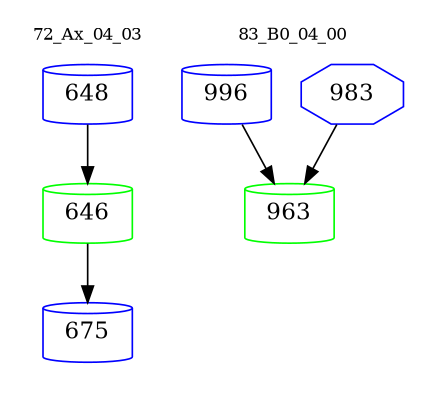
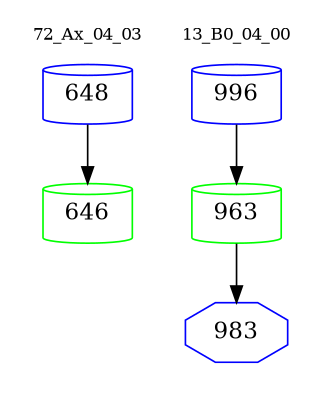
(293, 36) -> (237, 36)
(325, 147) -> (237, 265)
(88, 332) -> none
